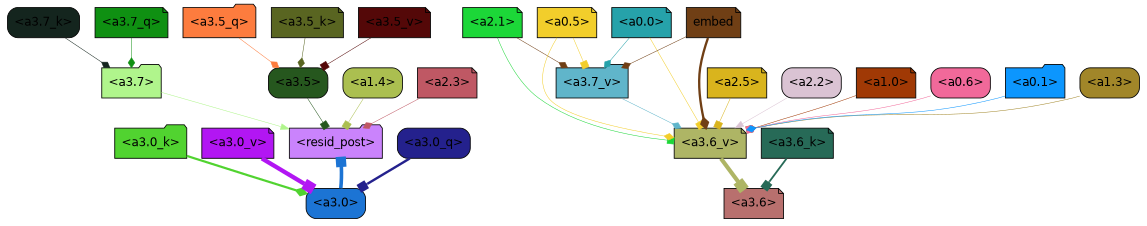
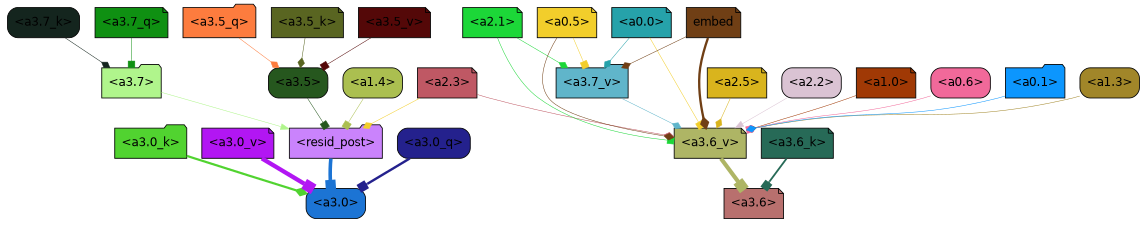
(131, 49) -> (131, 49)
(538, 50) -> (538, 50)
(549, 99) -> (549, 99)
(725, 109) -> (725, 109)
(396, 111) -> (396, 111)
none -> (551, 113)
(942, 114) -> (942, 114)
(341, 178) -> (330, 169)
